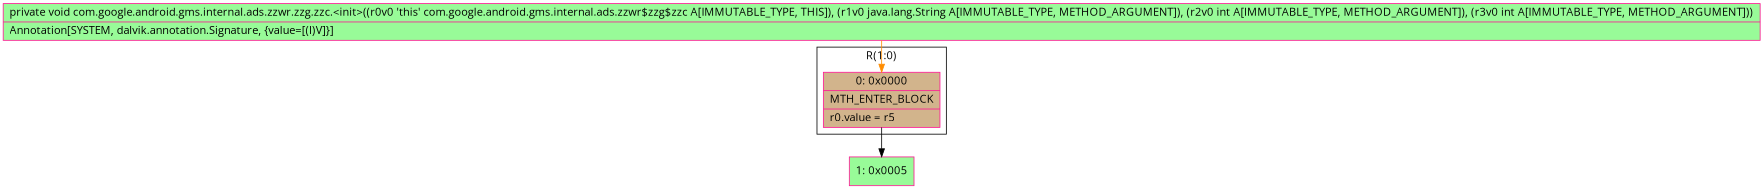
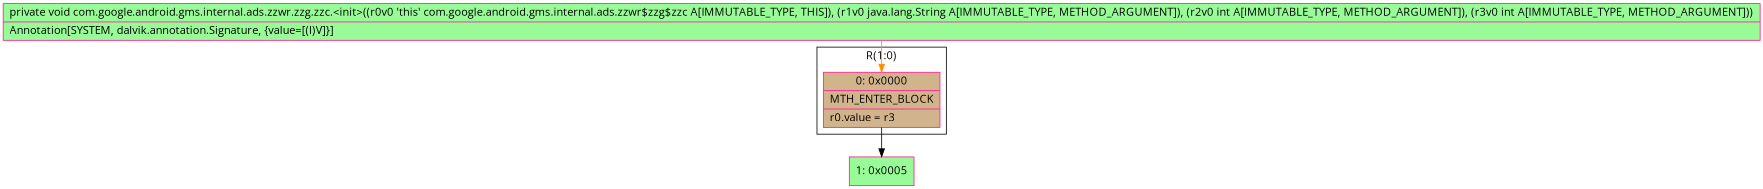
(862, 118) -> (862, 118)
